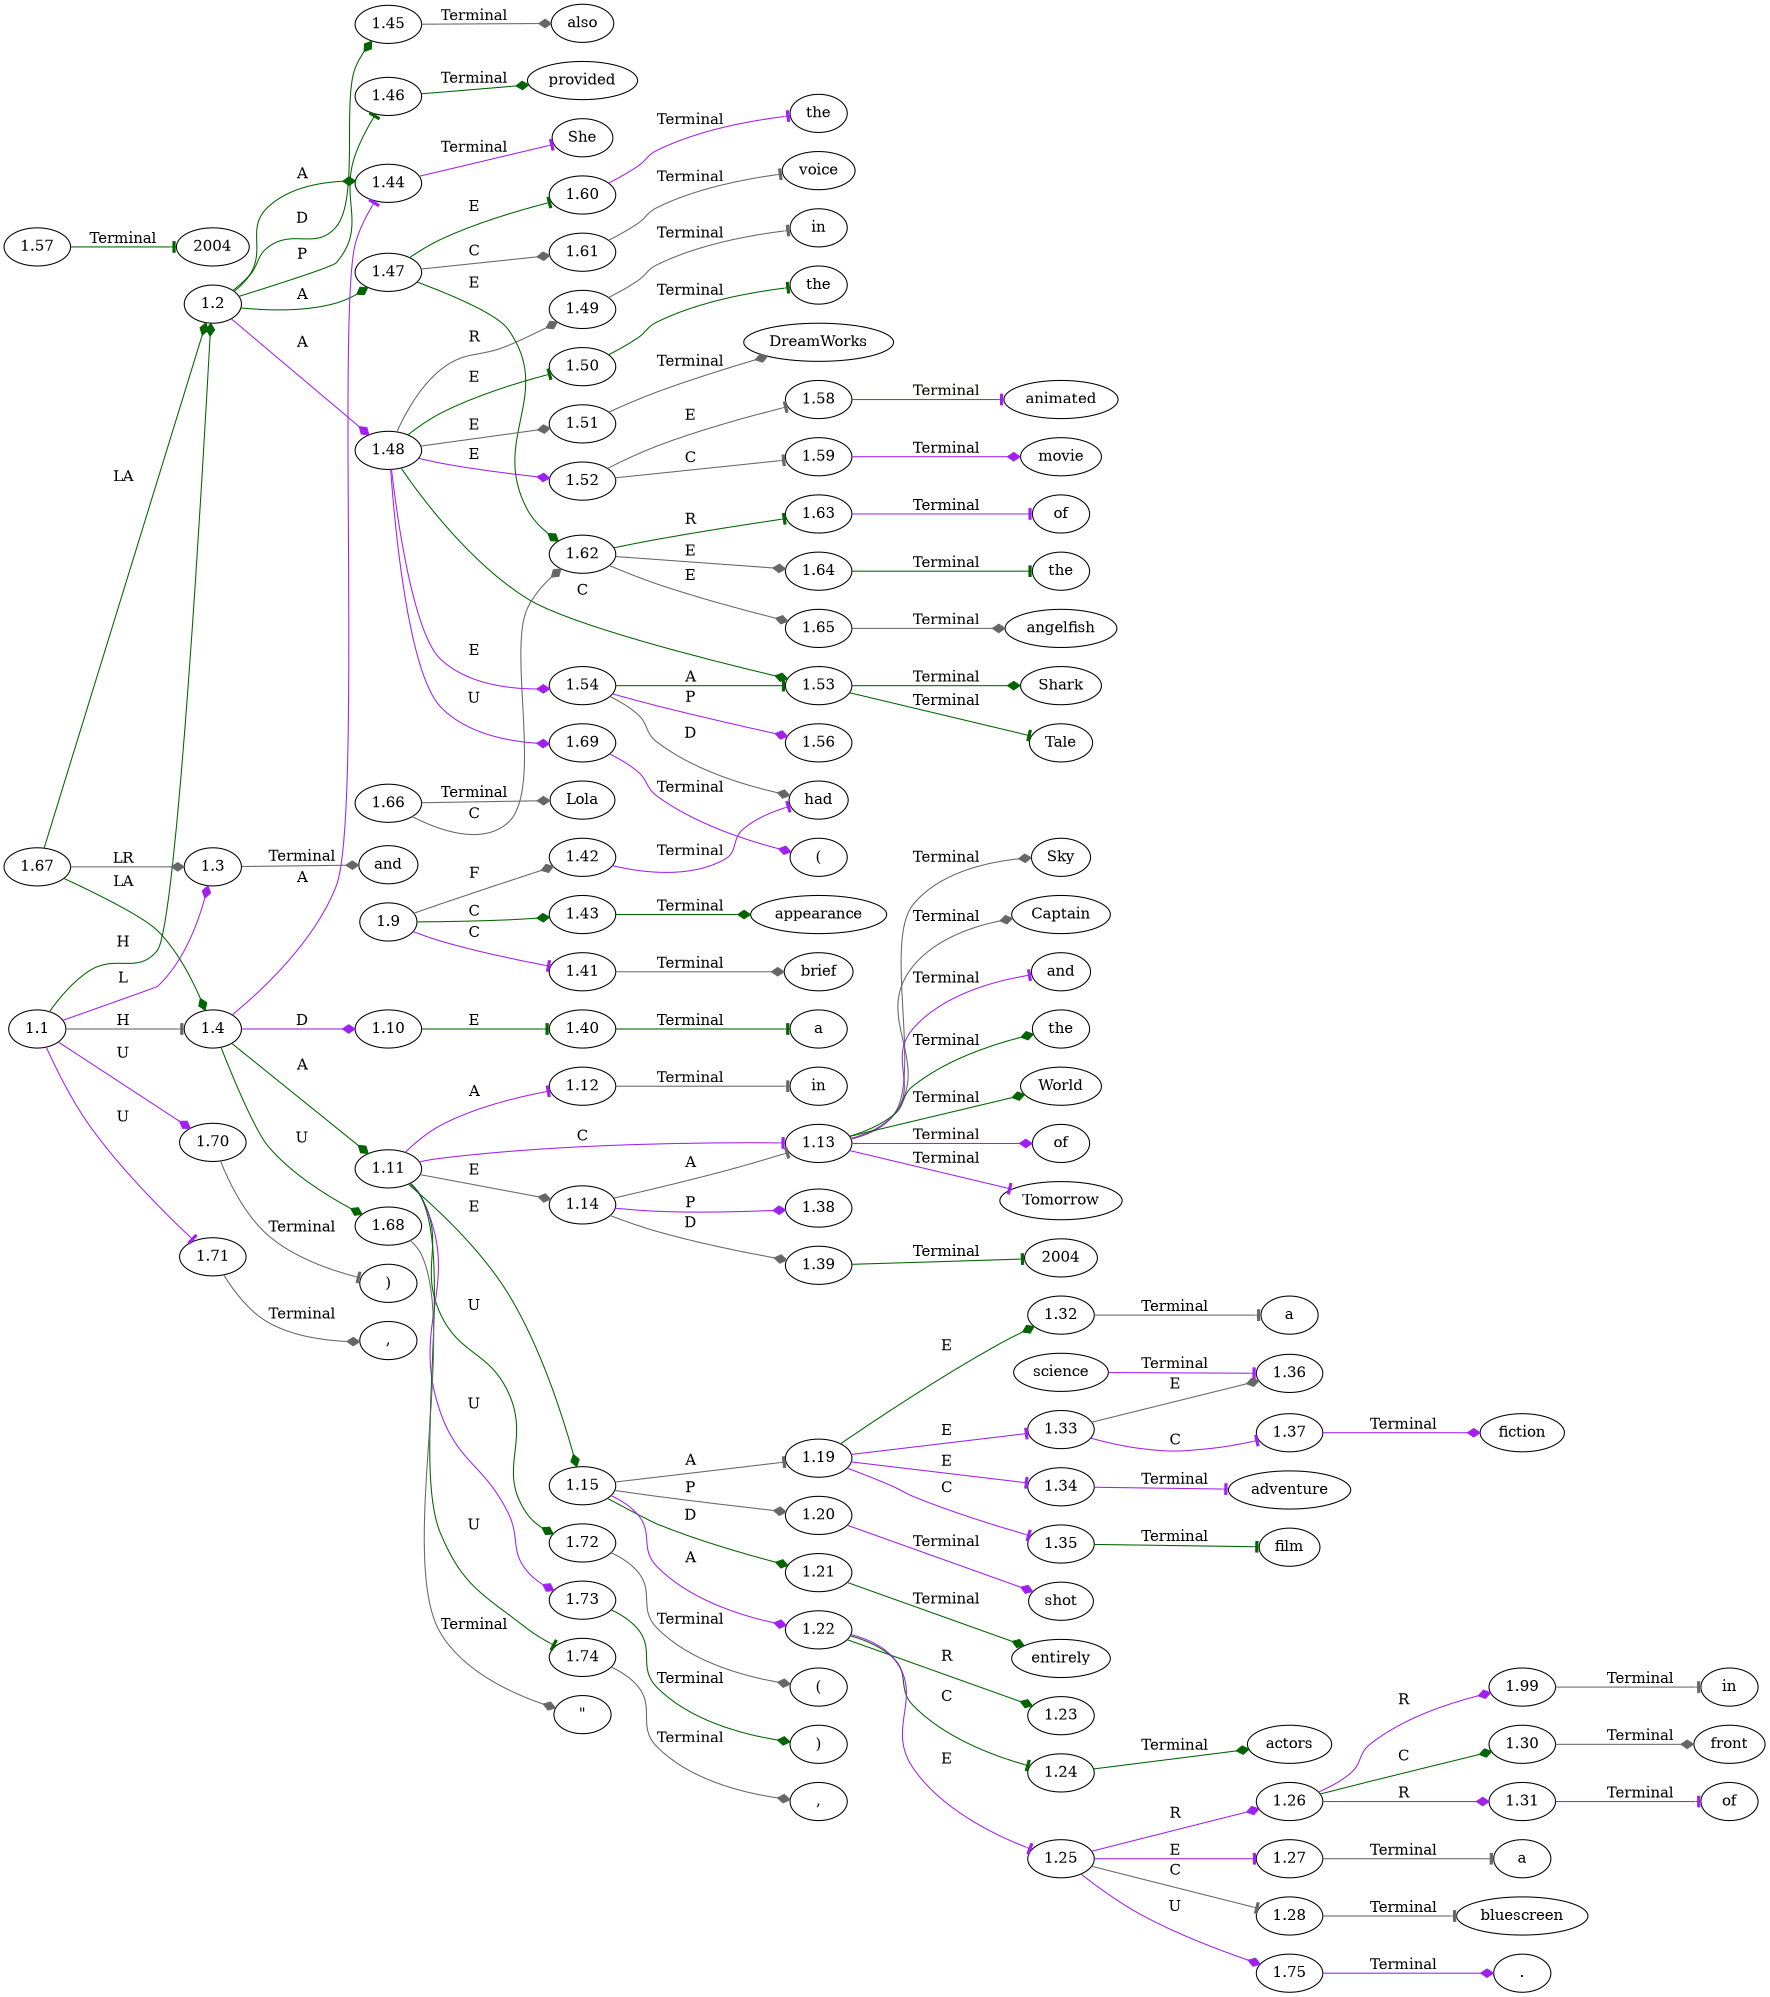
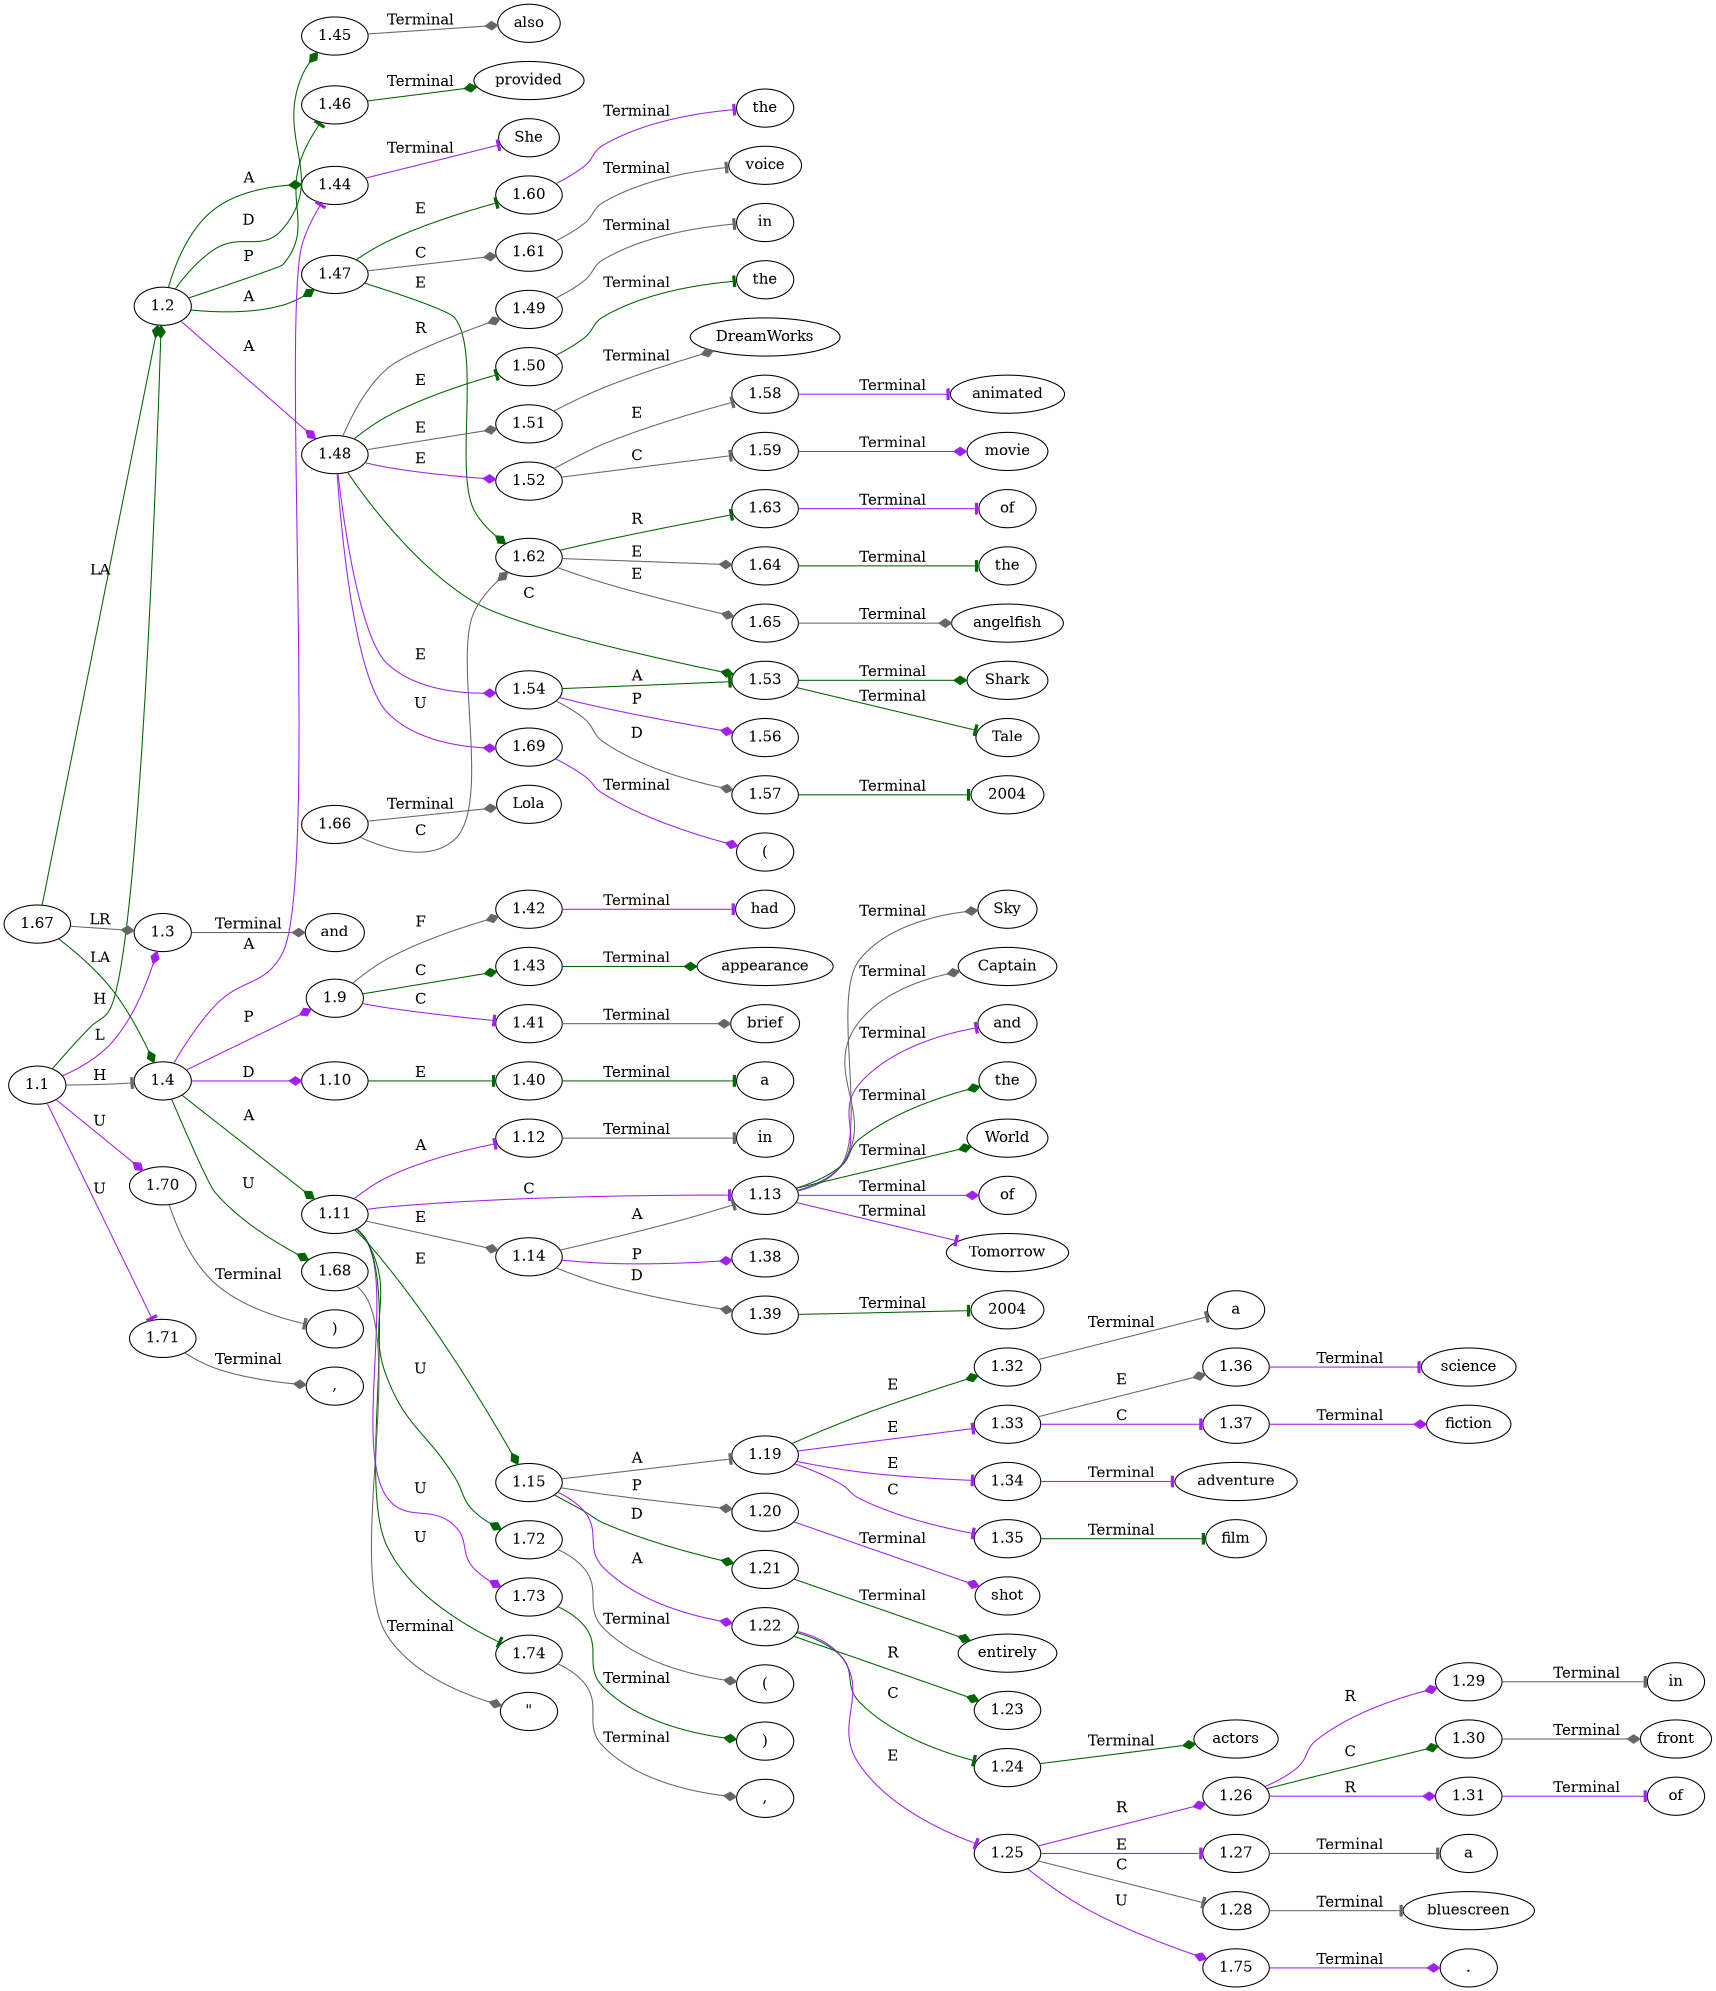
(684, 759) -> (630, 757)
none -> (243, 1042)
(1180, 1373) -> (1343, 1367)
(1522, 1687) -> (1469, 1682)
